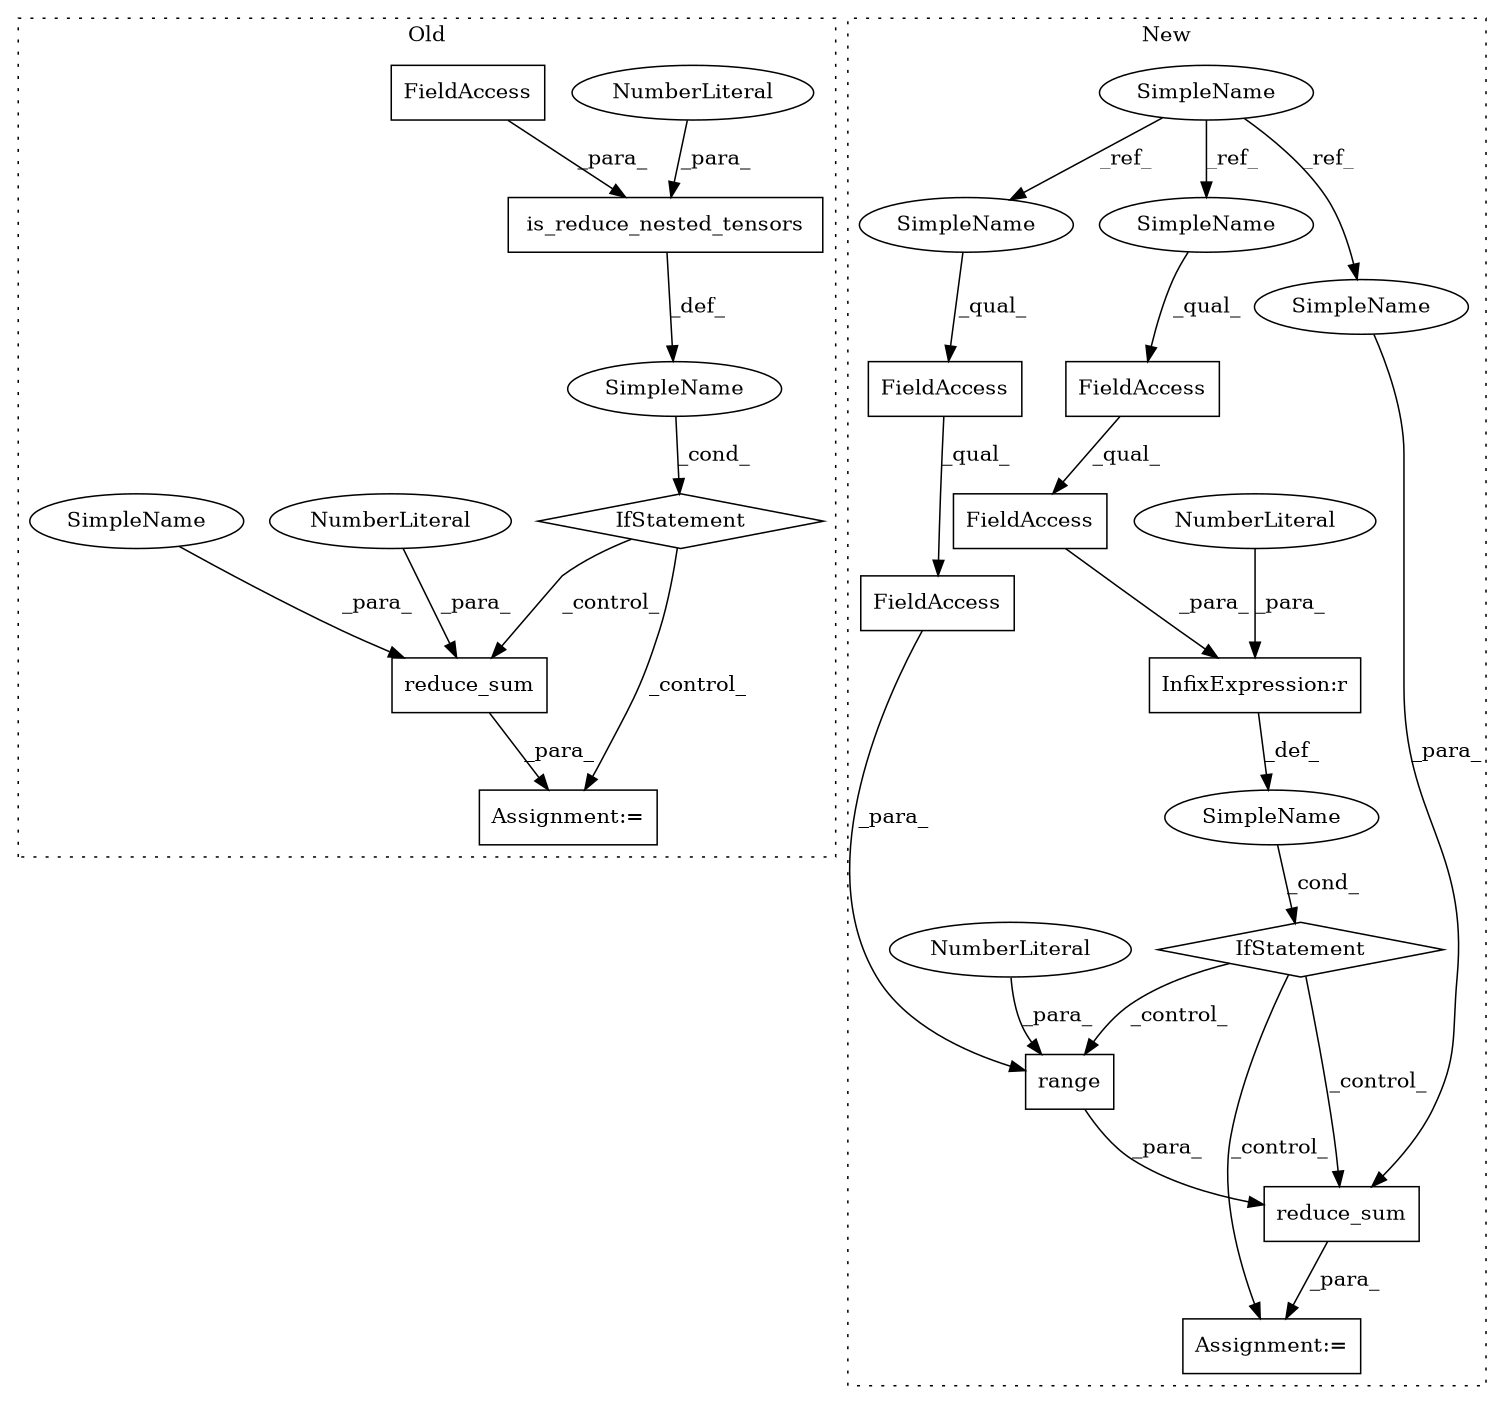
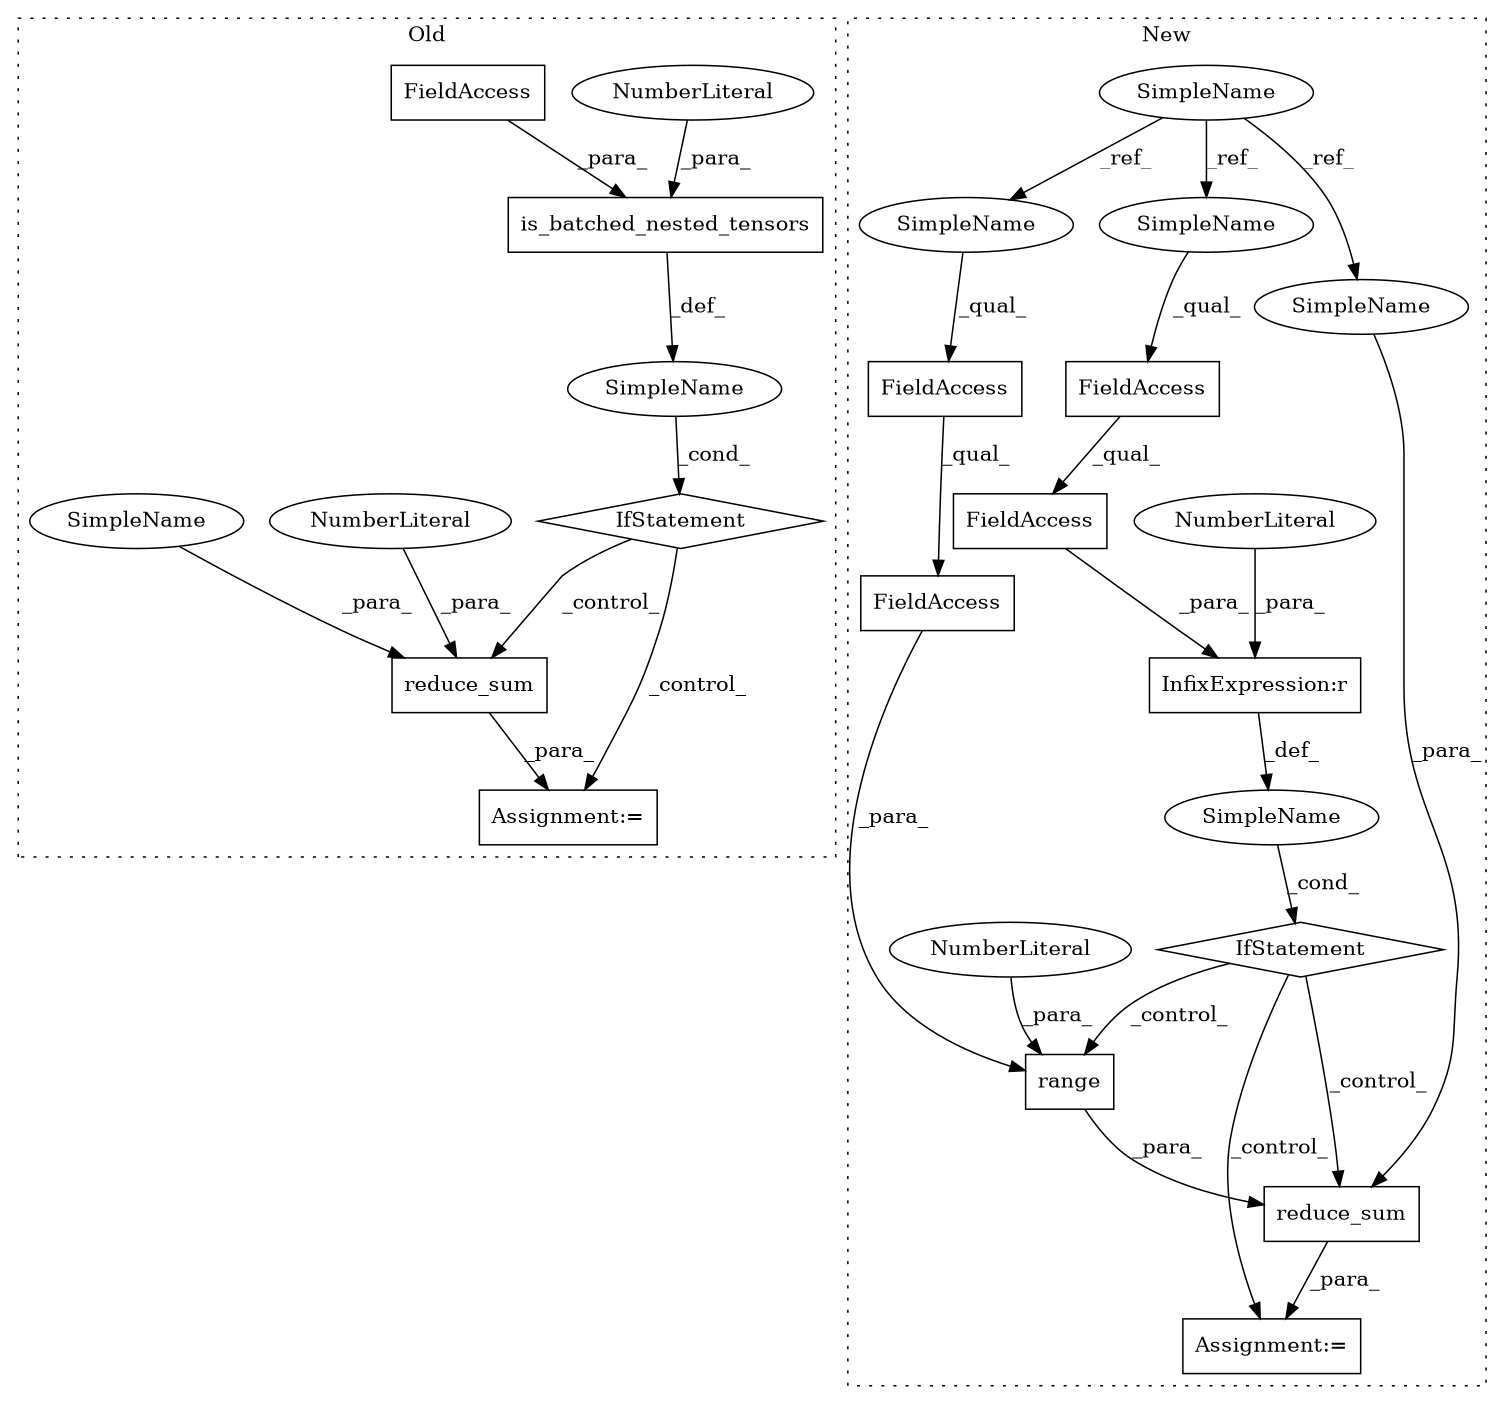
(666, 225) -> (666, 225)
